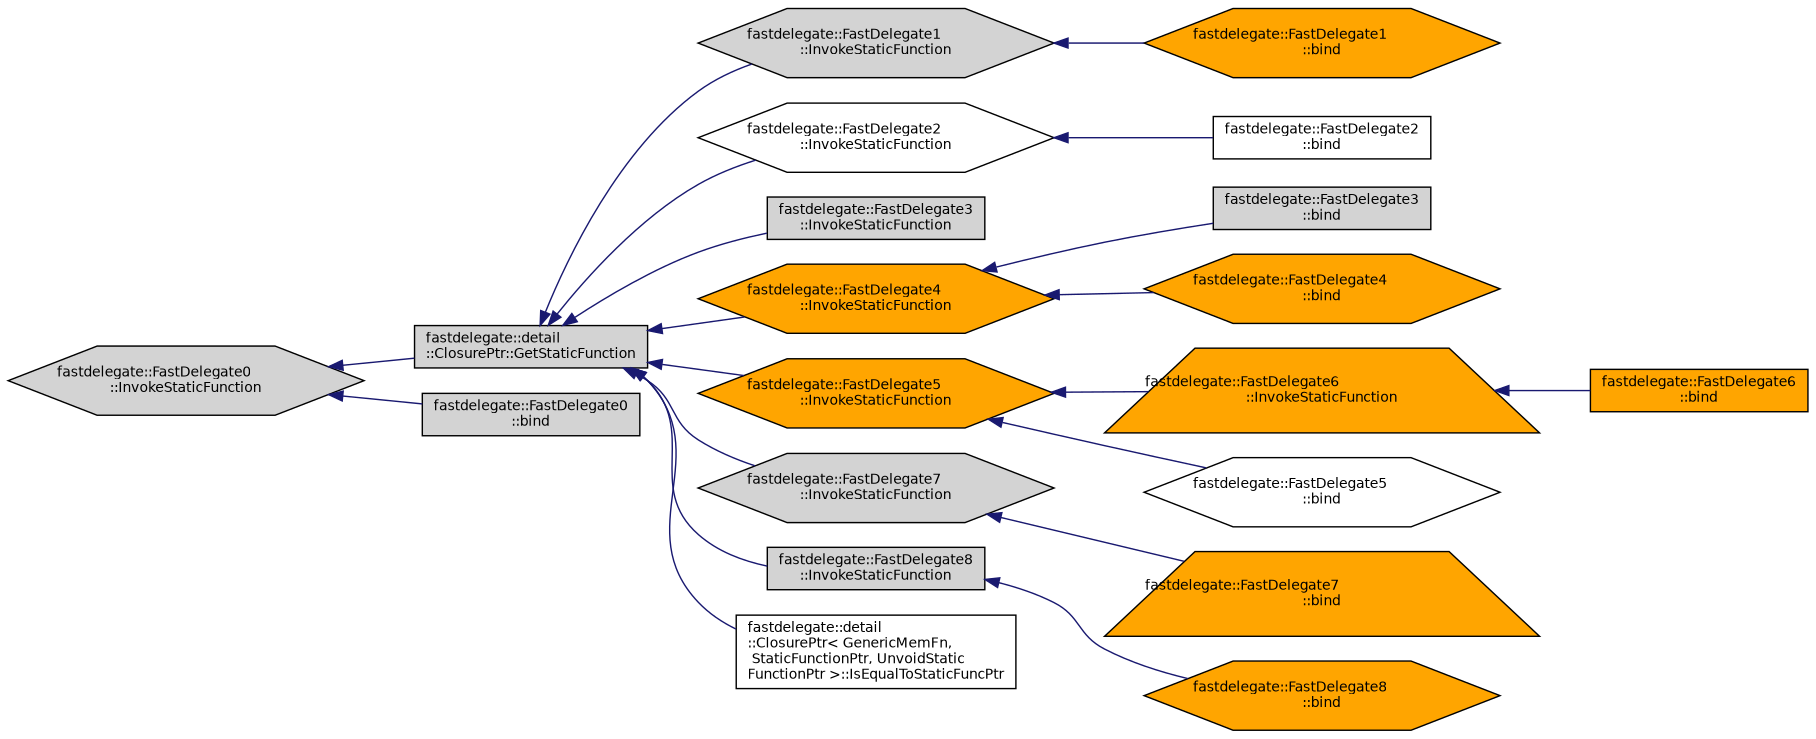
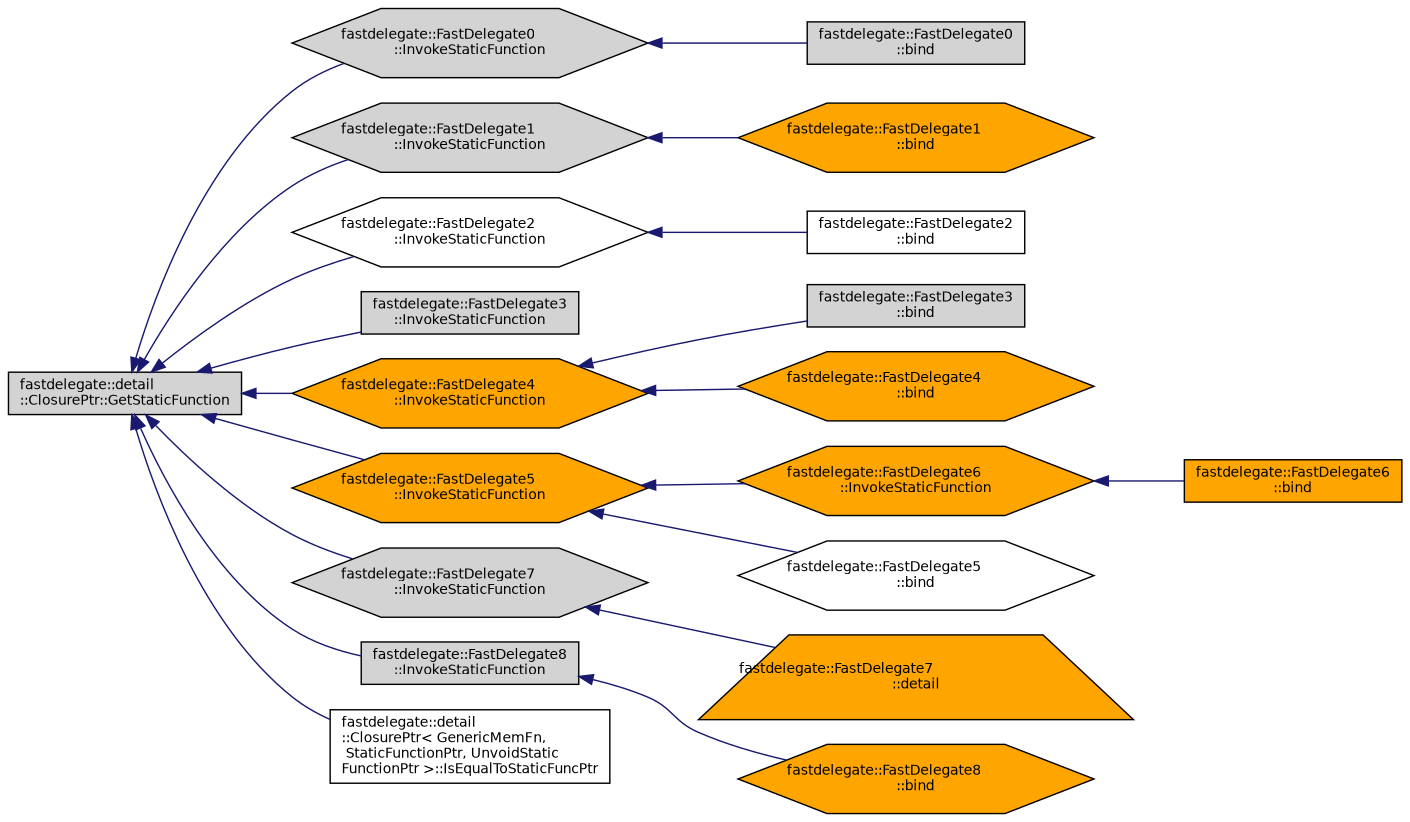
(379, 362) -> (210, 188)
(1322, 391) -> (916, 481)
(1322, 594) -> (916, 677)
